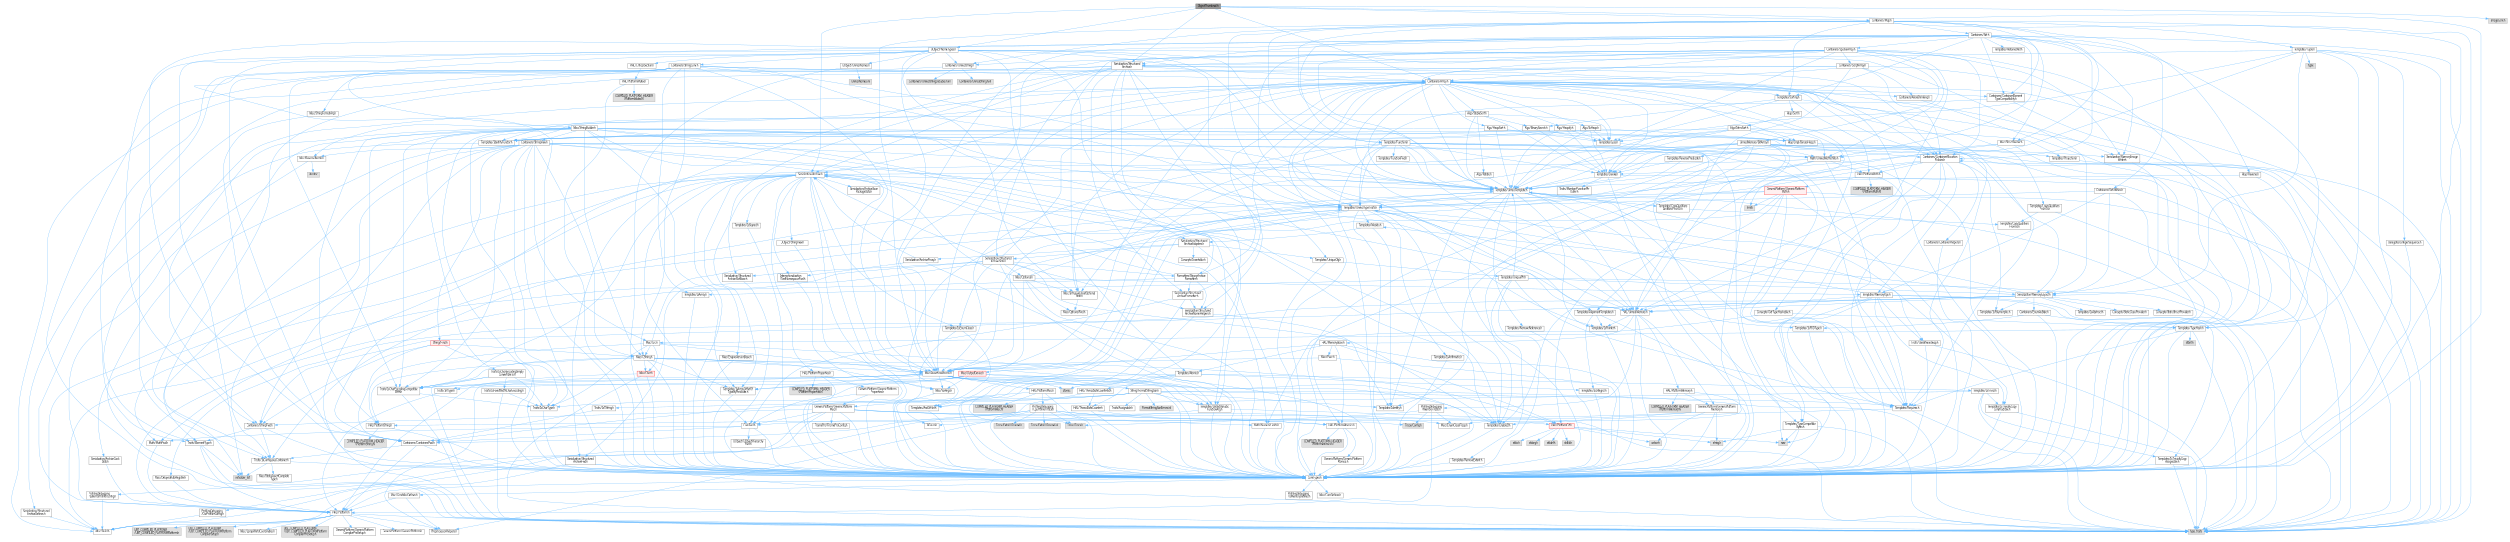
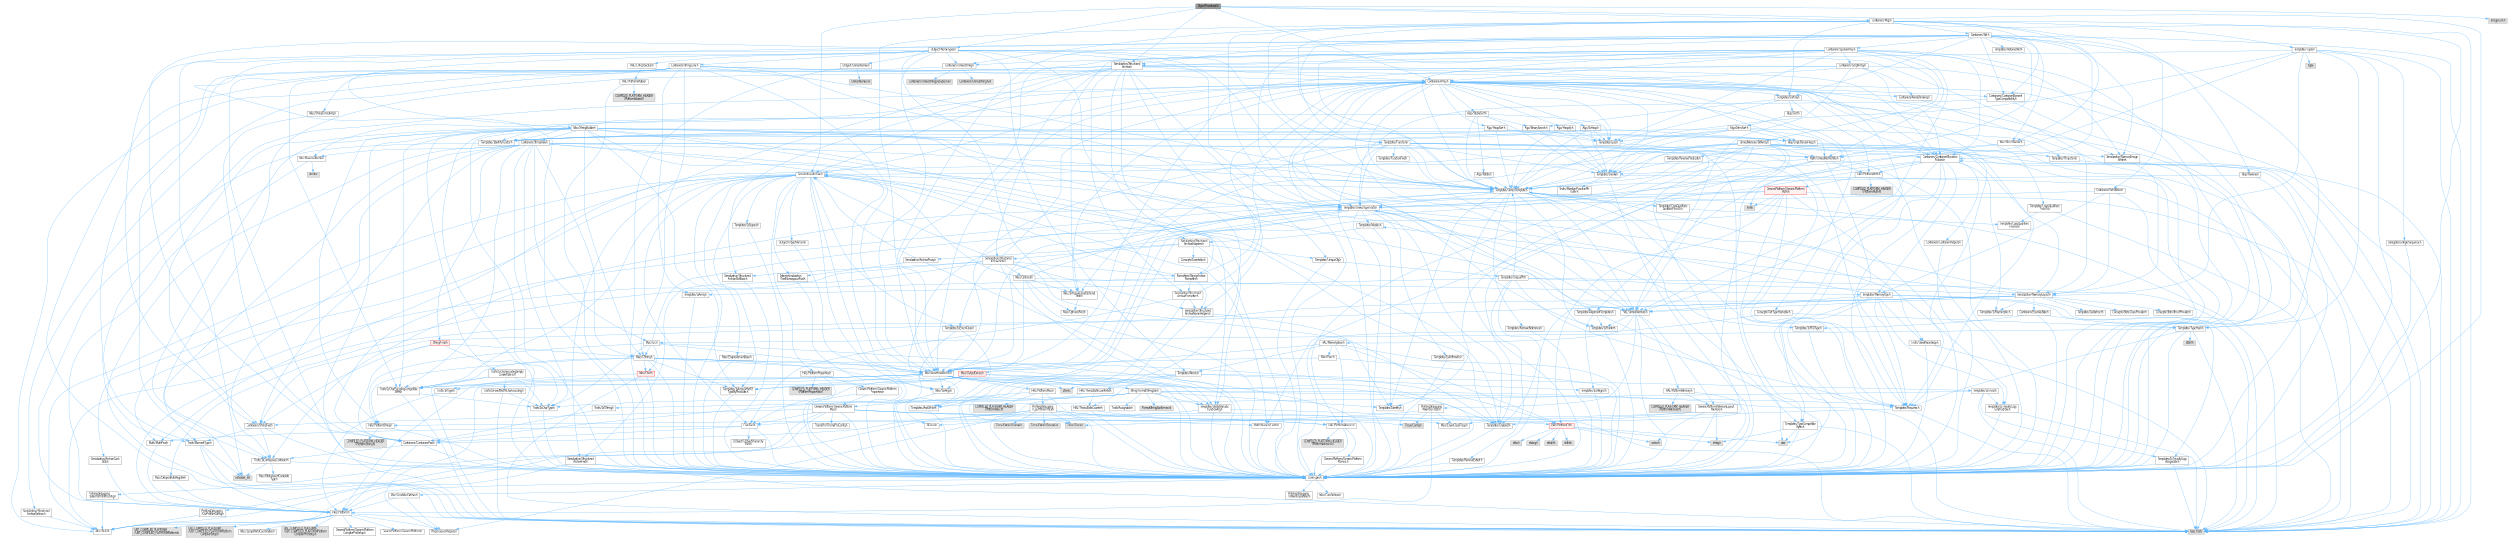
(864, 191) -> none
(792, 243) -> (792, 243)
(1717, 408) -> (1717, 408)
